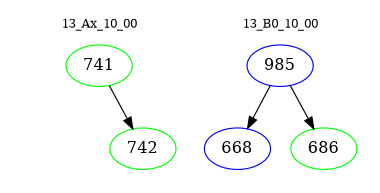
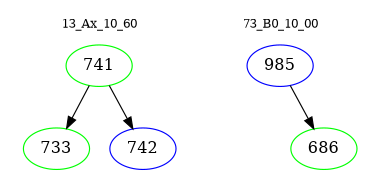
(100, 25) -> (100, 25)
(281, 25) -> (281, 25)
none -> (56, 149)
(143, 149) -> (143, 149)
(237, 149) -> none
